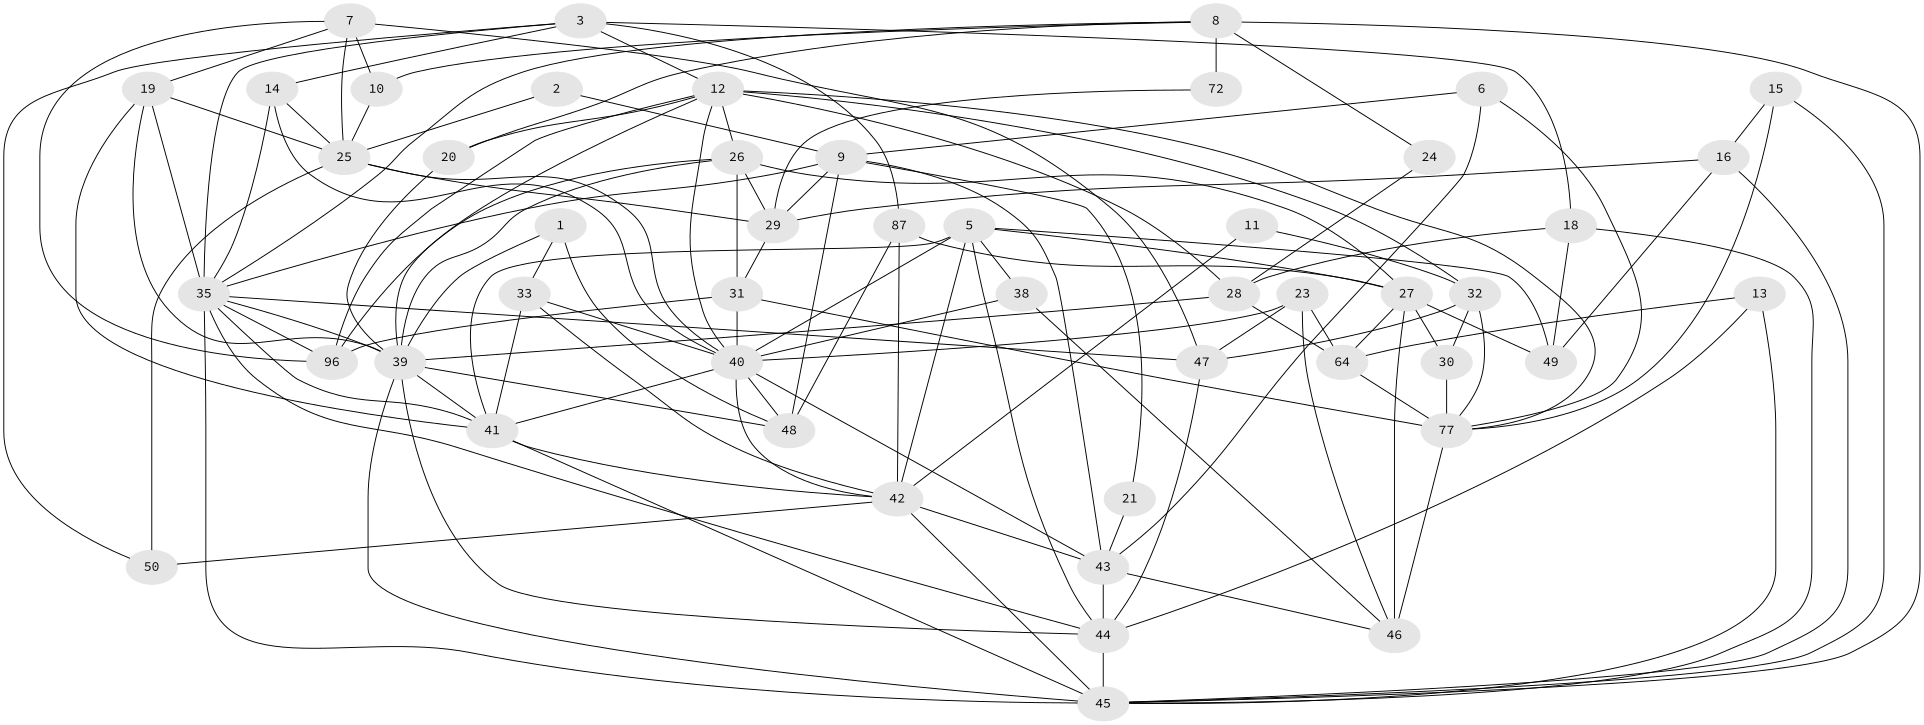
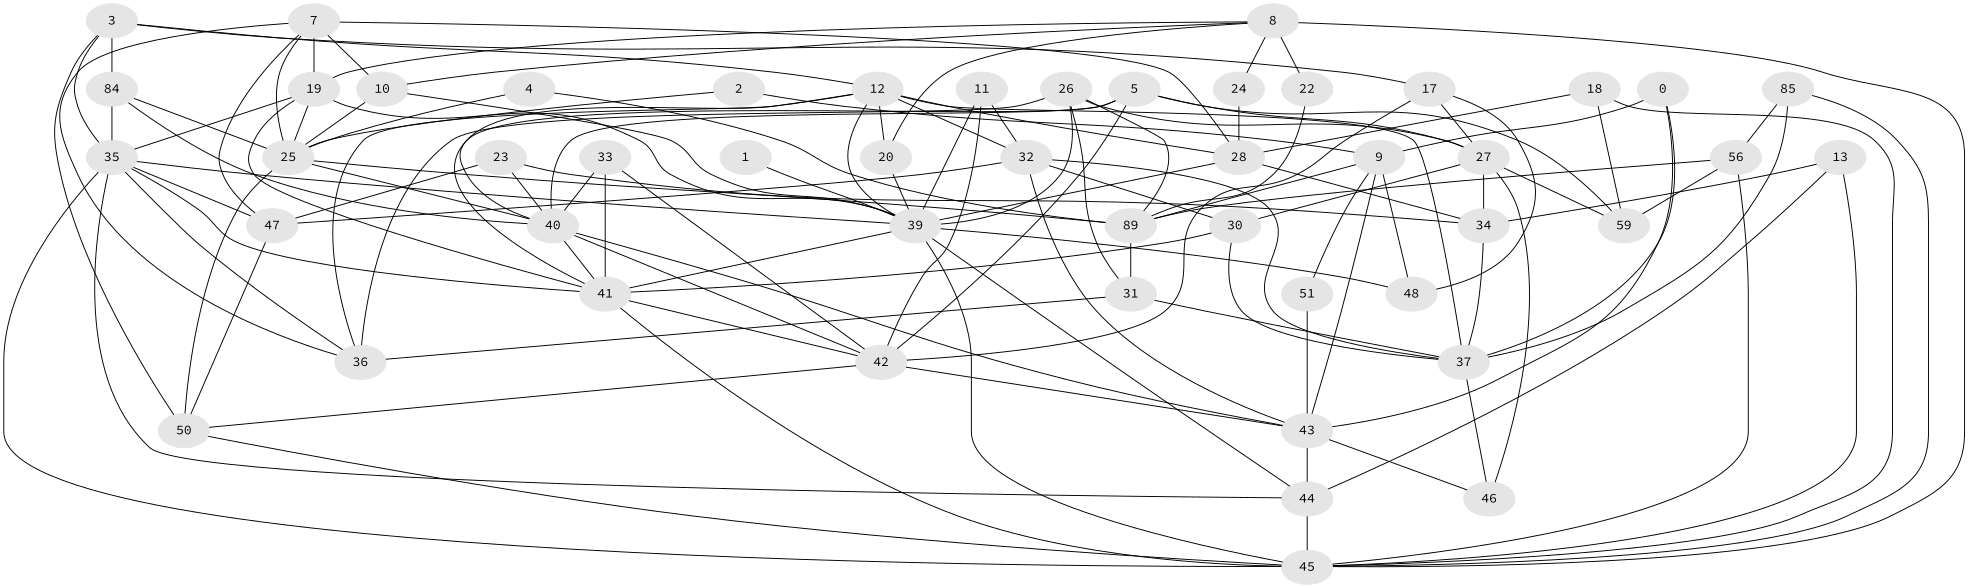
none -> (825, 36)
(1138, 40) -> none
(594, 56) -> (834, 30)
(272, 89) -> (112, 89)
none -> (529, 89)
(1216, 89) -> (1307, 89)
(1482, 89) -> (1663, 89)
(1776, 89) -> (1788, 89)
(728, 123) -> none
none -> (659, 137)
none -> (949, 157)
(1724, 157) -> (1736, 157)
(505, 213) -> none
(773, 226) -> (1131, 226)
(899, 226) -> (1430, 89)
(545, 256) -> none
none -> (937, 271)
(1022, 294) -> none
(737, 324) -> none
none -> (1128, 340)
(646, 353) -> none
(332, 362) -> (360, 362)
(1342, 362) -> (1484, 226)
(1551, 362) -> (1624, 226)
(763, 397) -> none
(1447, 431) -> (1464, 362)
(1016, 437) -> none
(1332, 468) -> none
(1172, 498) -> (228, 328)
(1130, 499) -> (1307, 294)
(996, 597) -> (742, 522)
